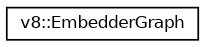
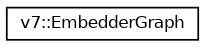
(103, 24) -> (103, 24)
